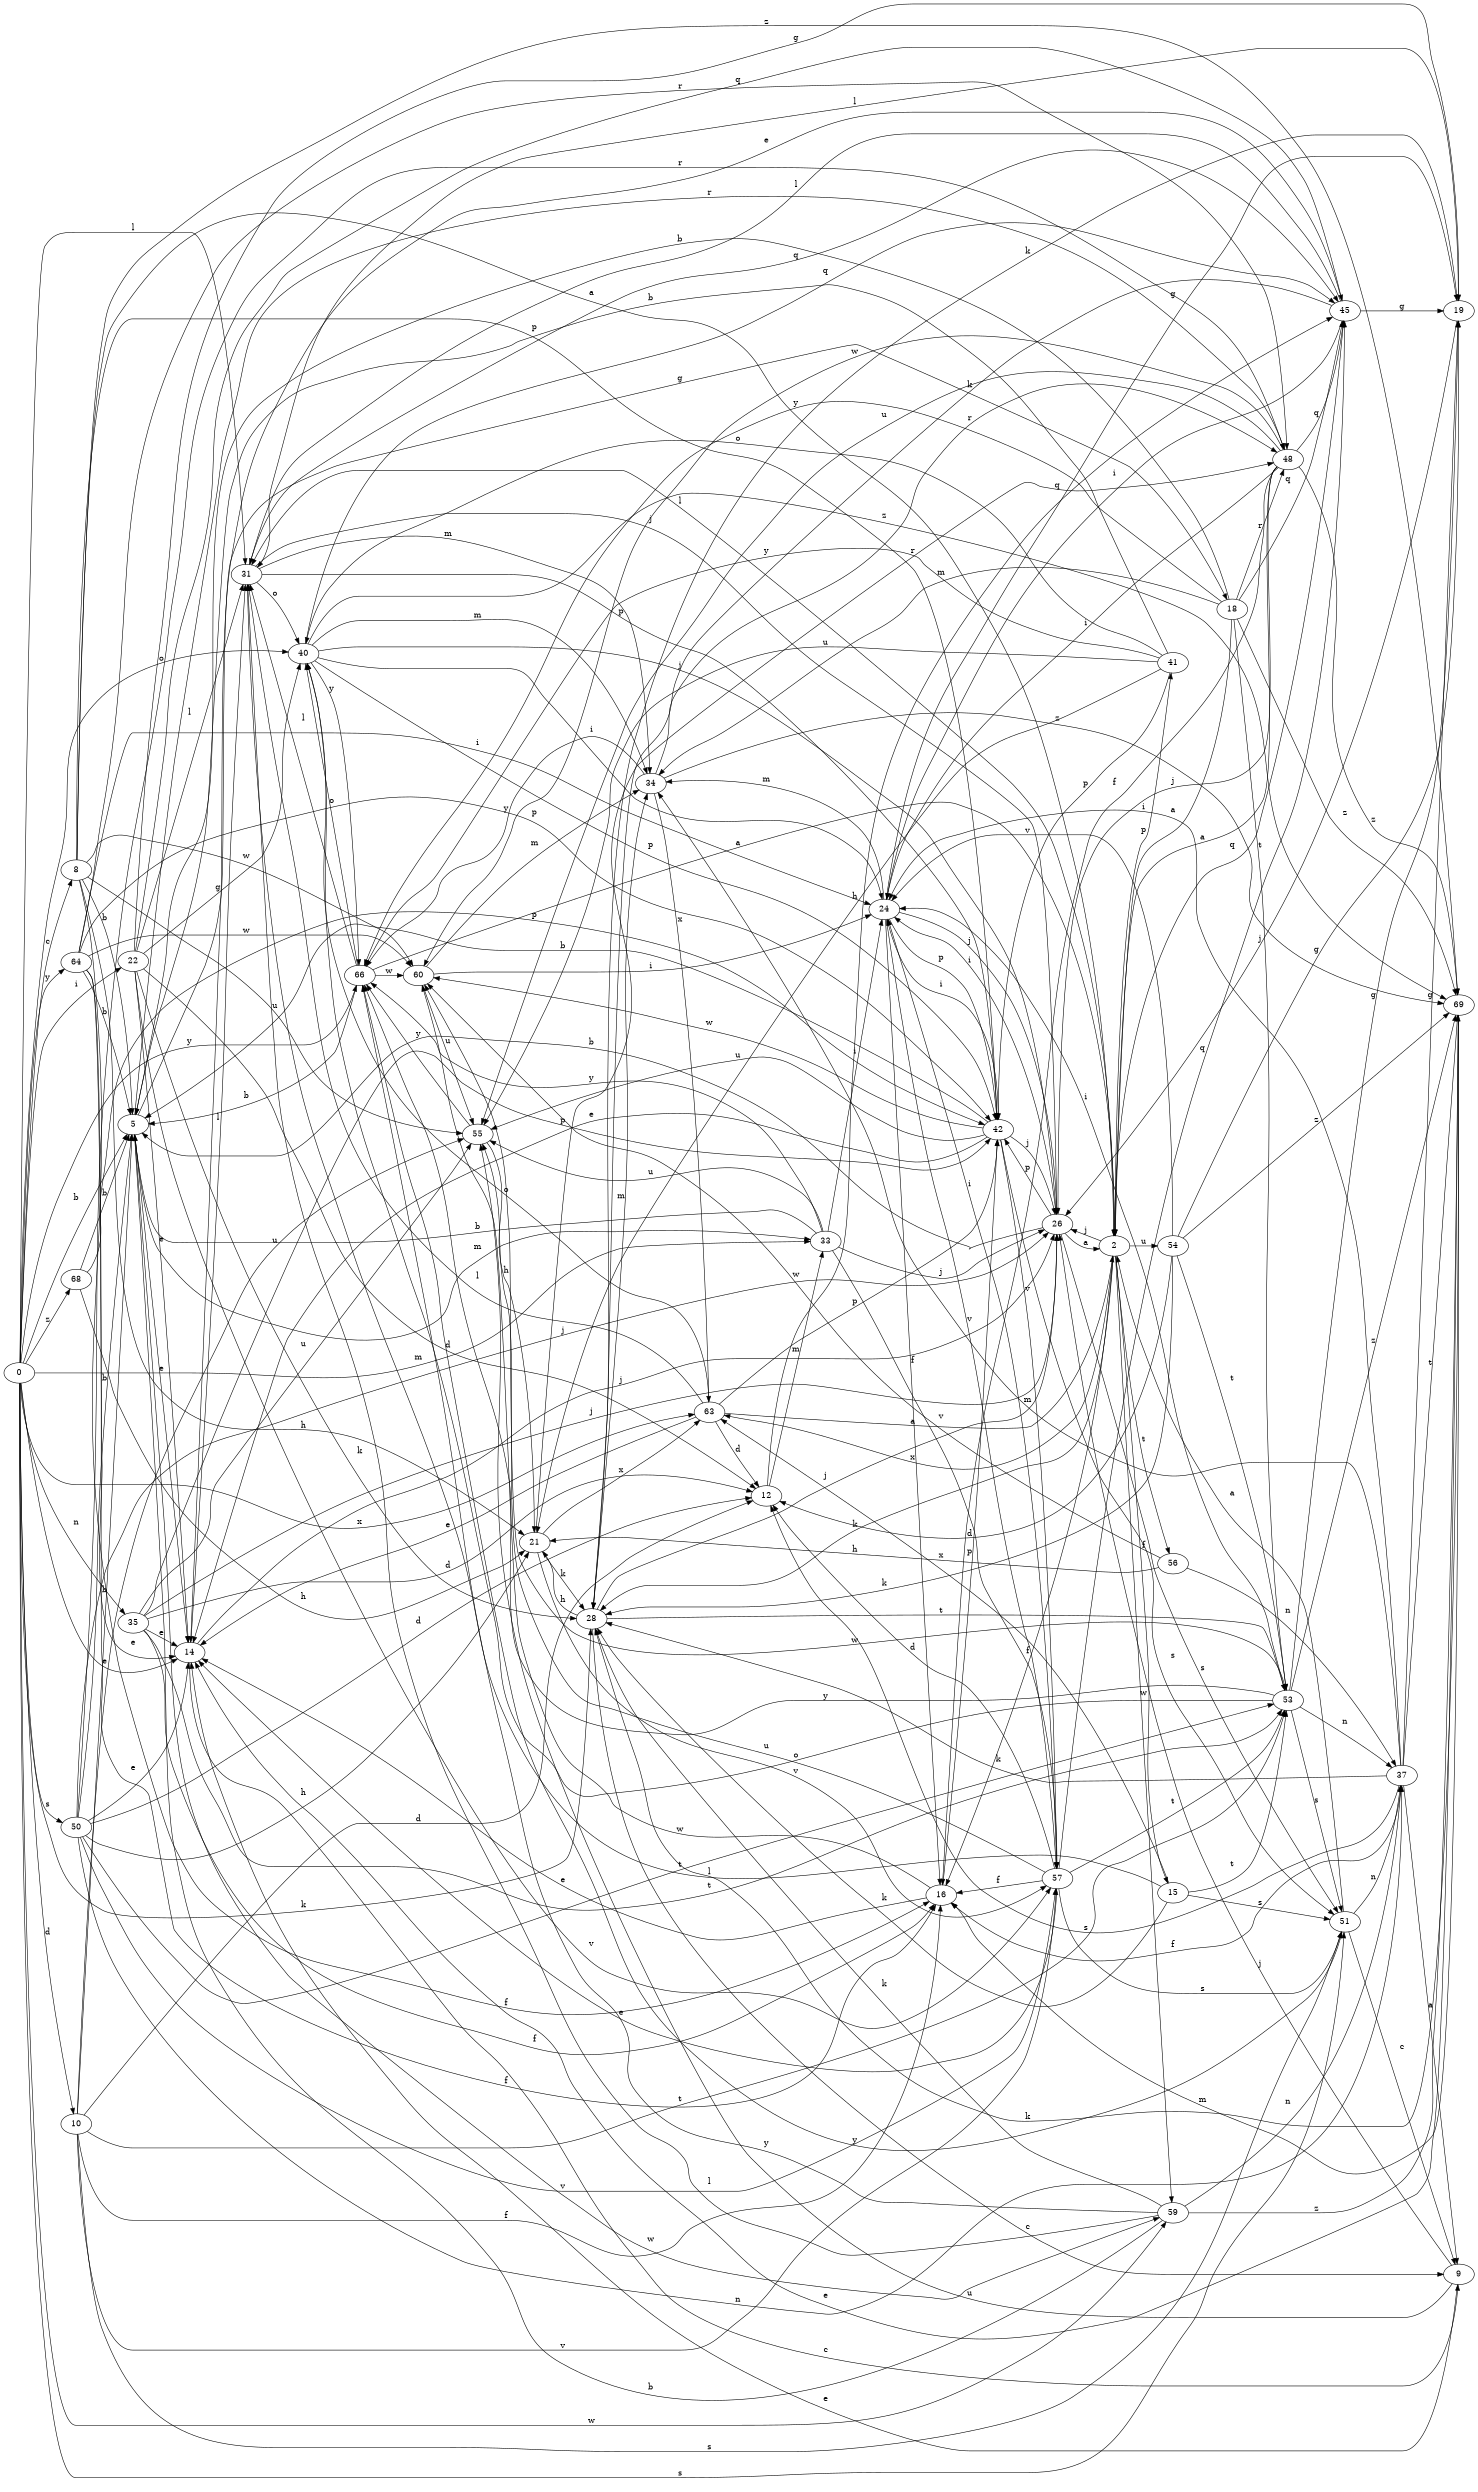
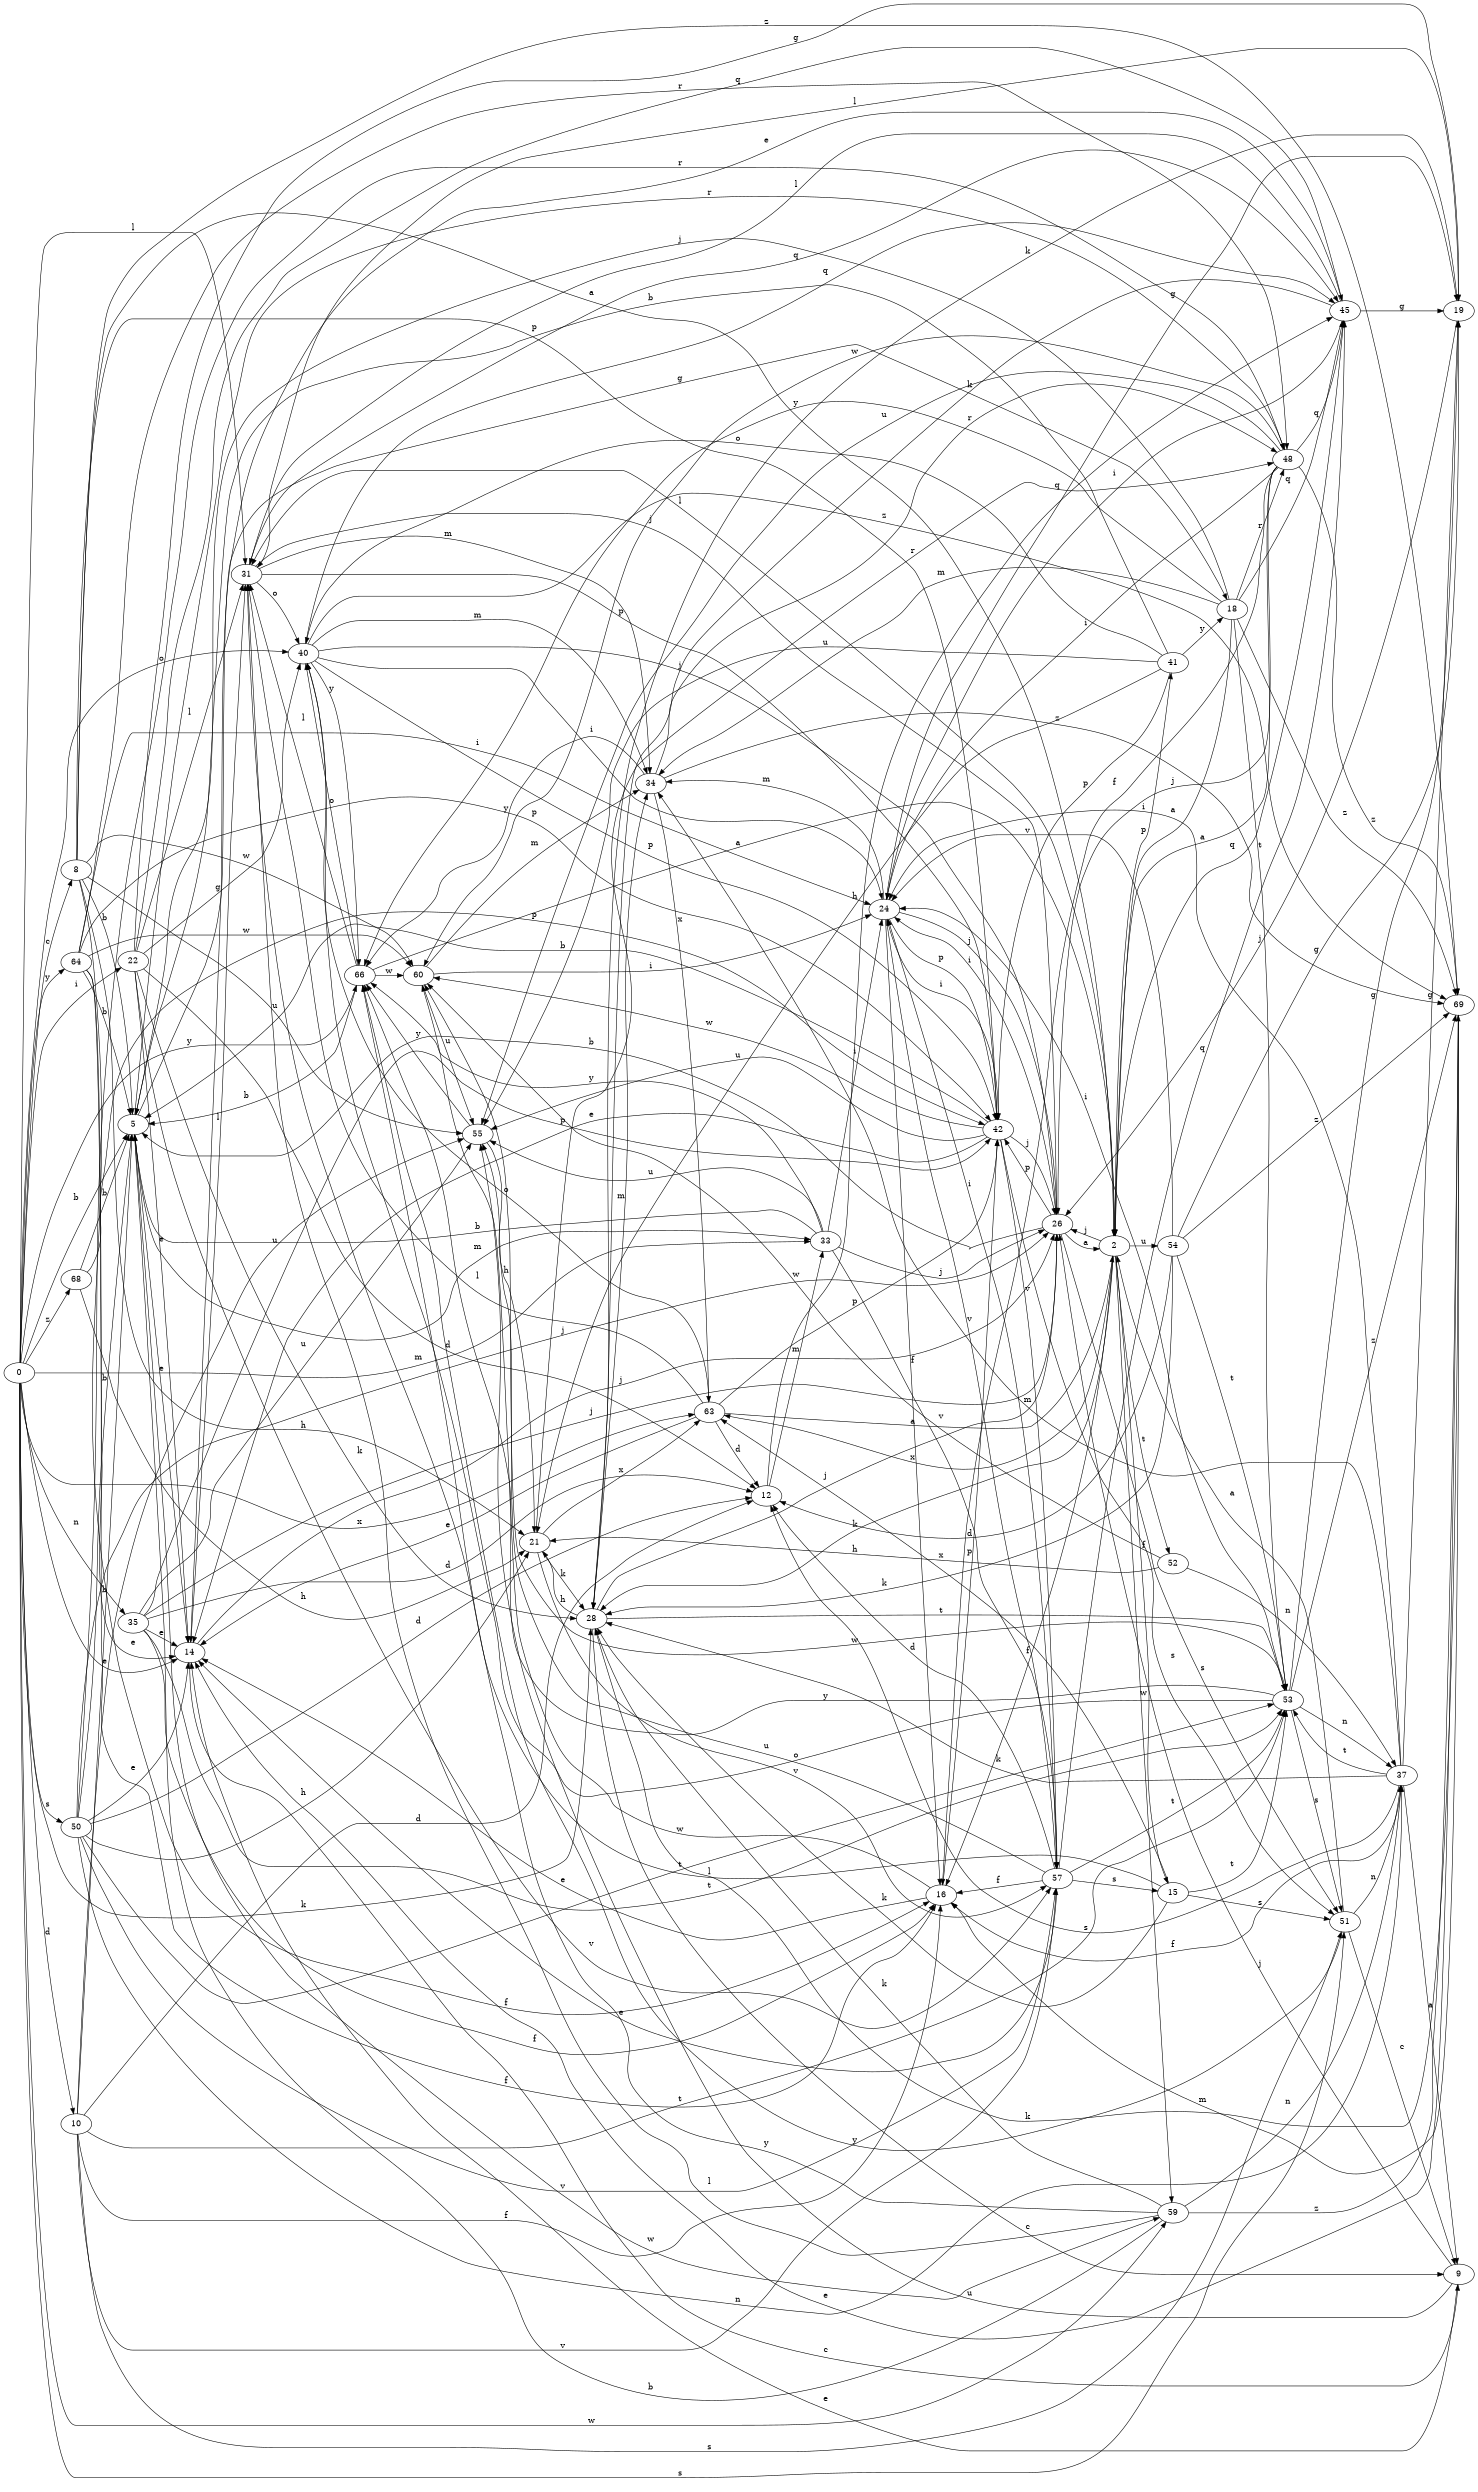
(680, 239) -> (680, 239)
(682, 577) -> (1200, 638)
(1430, 1393) -> (1333, 1757)
(1173, 1564) -> (1173, 1564)
(1186, 1993) -> (1112, 1885)
